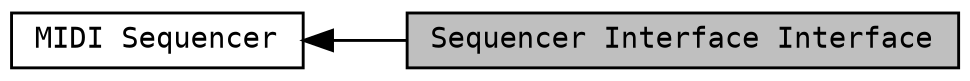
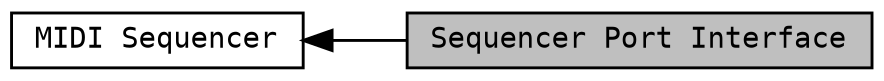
(683, 40) -> (640, 40)
